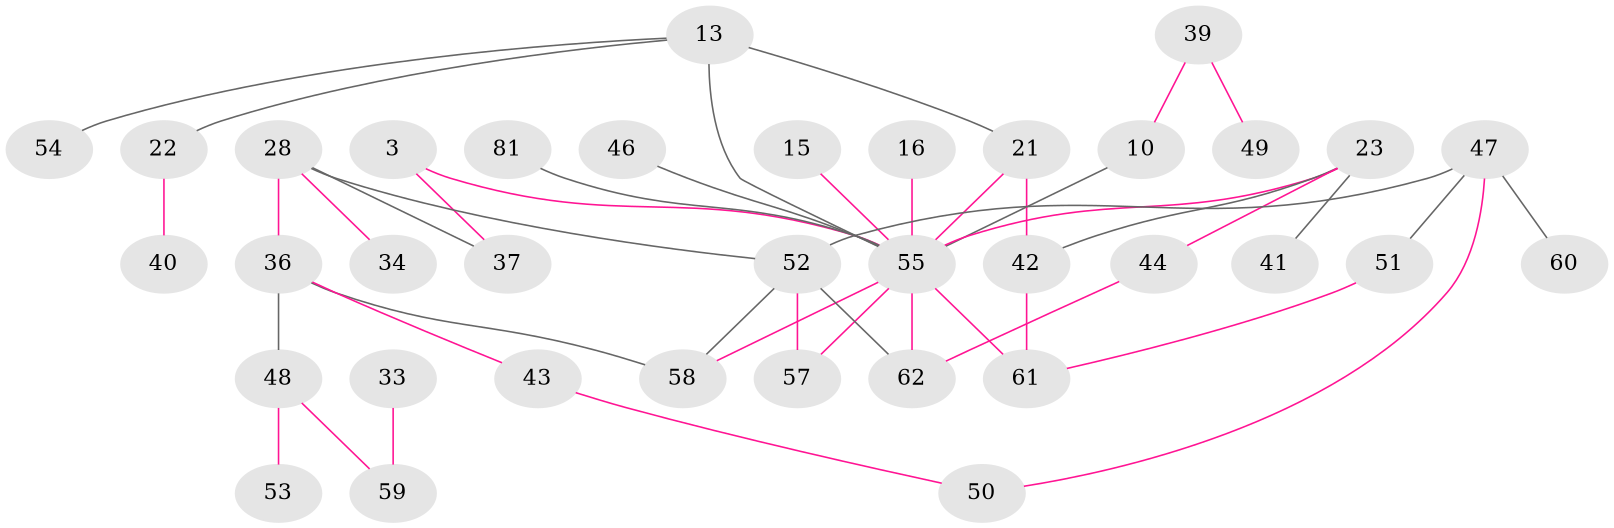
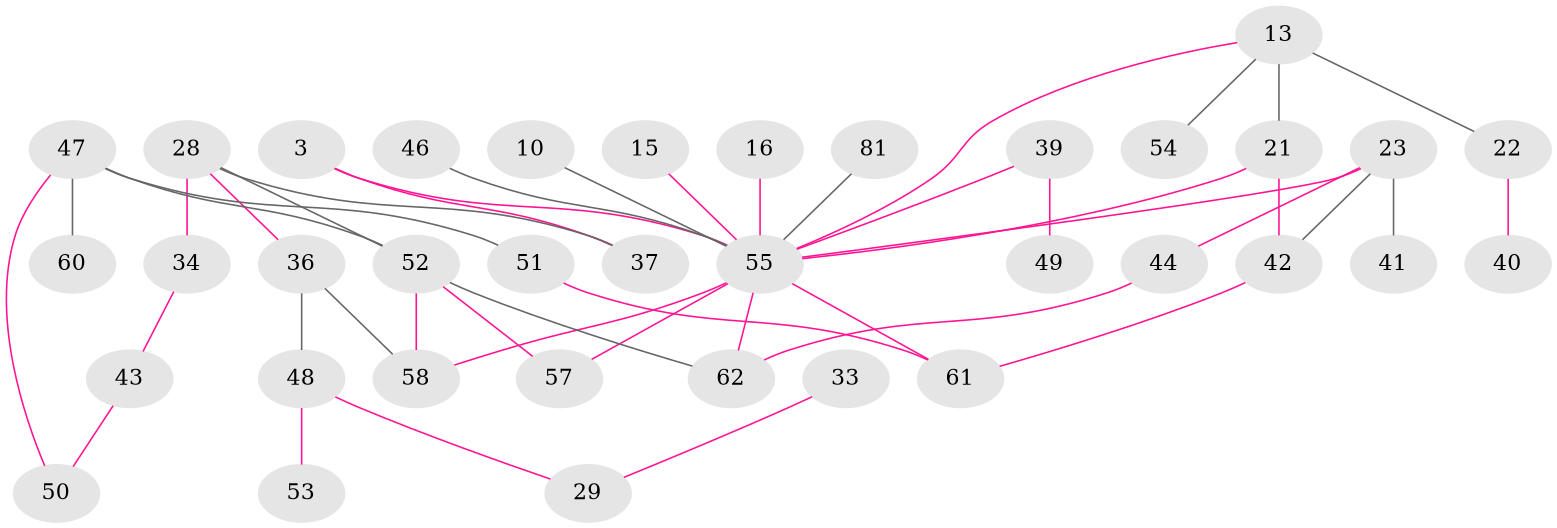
(1170, 92) -> (906, 209)
(755, 186) -> (1002, 116)
(740, 321) -> (416, 322)
(407, 323) -> (158, 322)
(393, 493) -> (588, 493)
